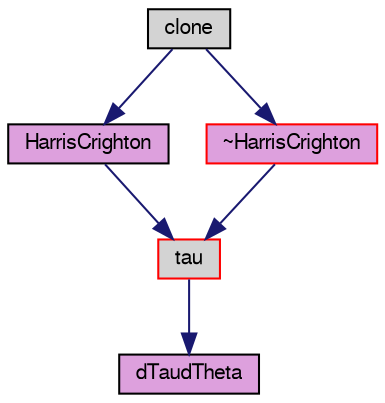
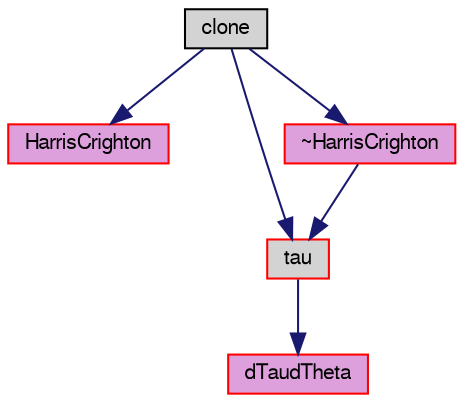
(88, 144) -> (88, 144)
(132, 194) -> (258, 134)
(189, 374) -> (298, 374)
